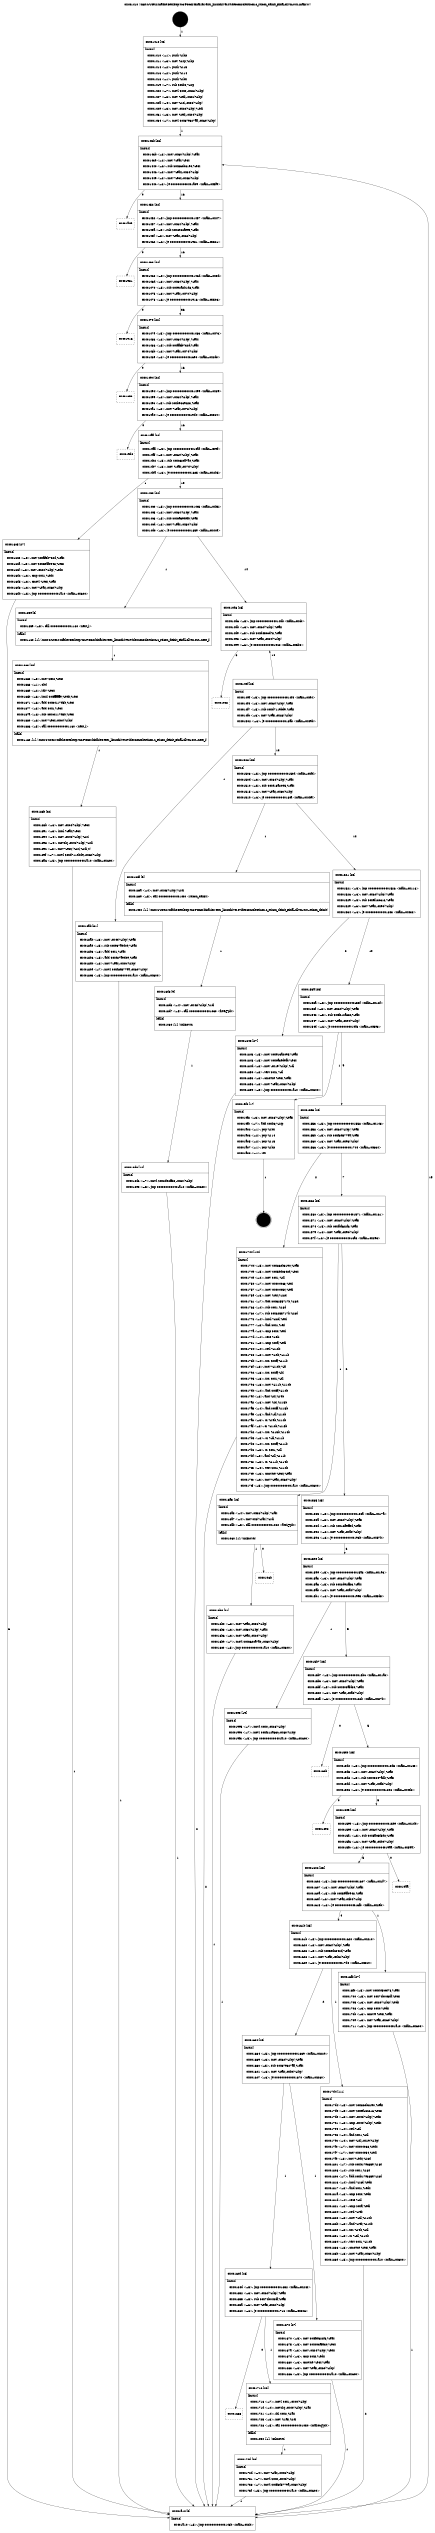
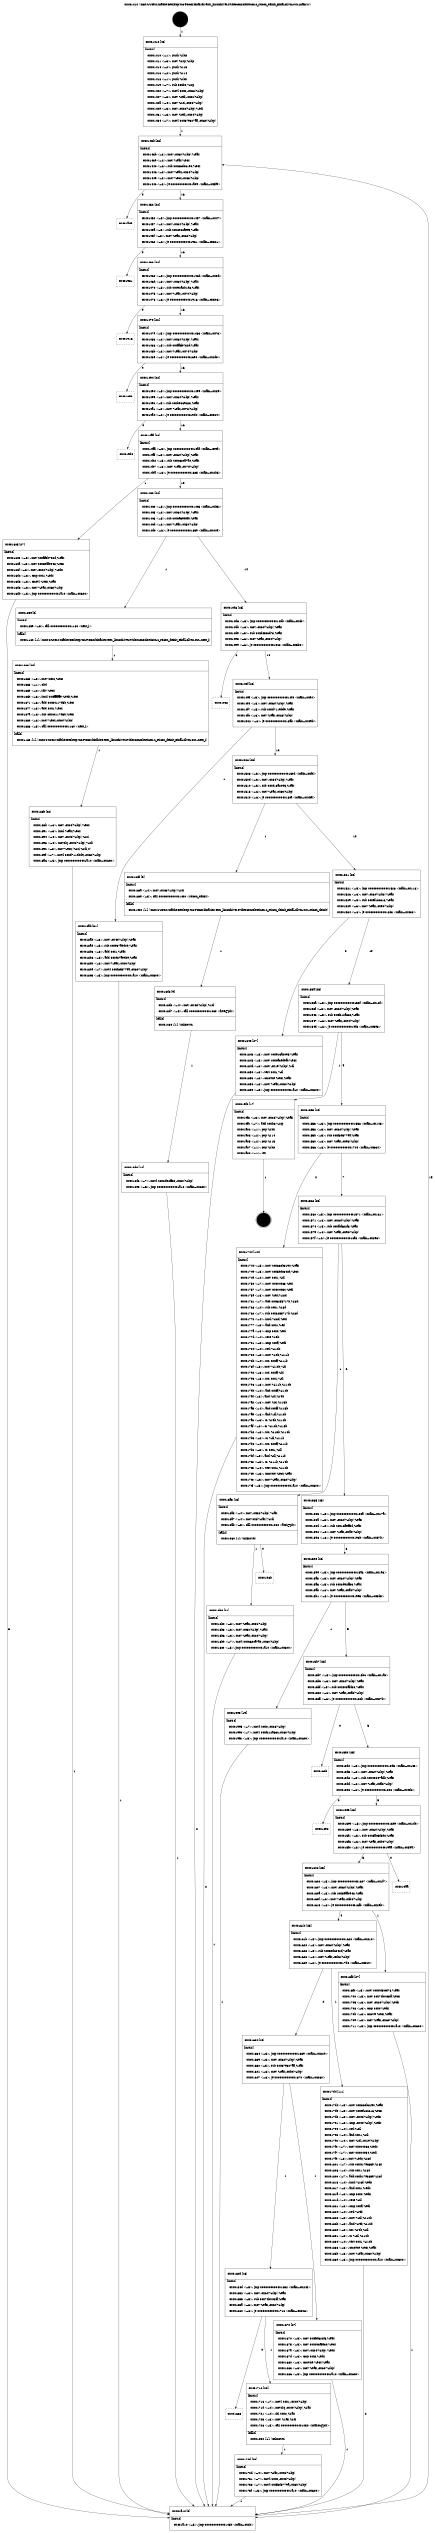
(182, 310) -> (182, 310)
(272, 666) -> (267, 664)
